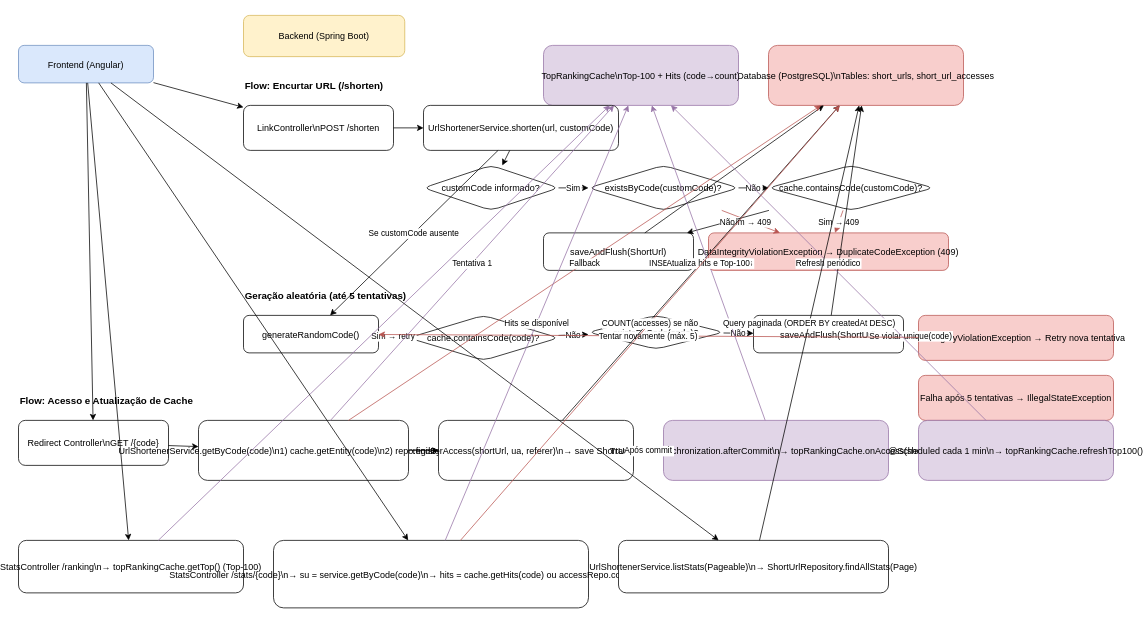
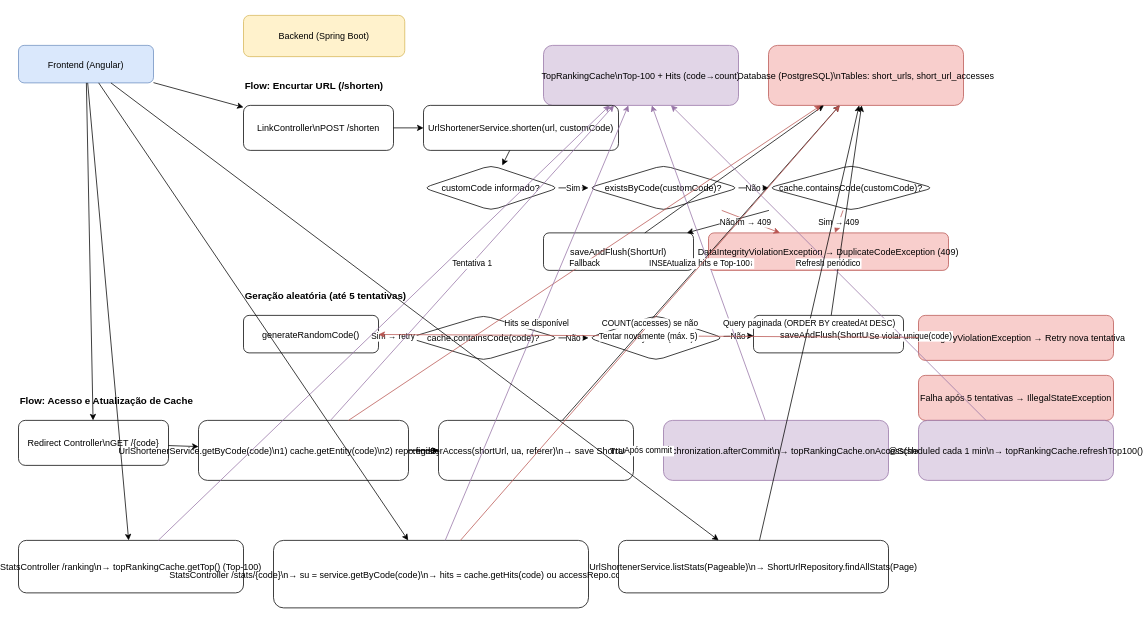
(357, 289) -> none
(656, 332) -> (656, 338)
